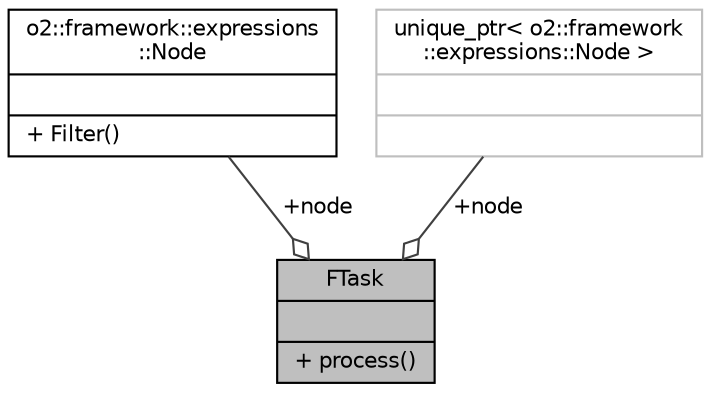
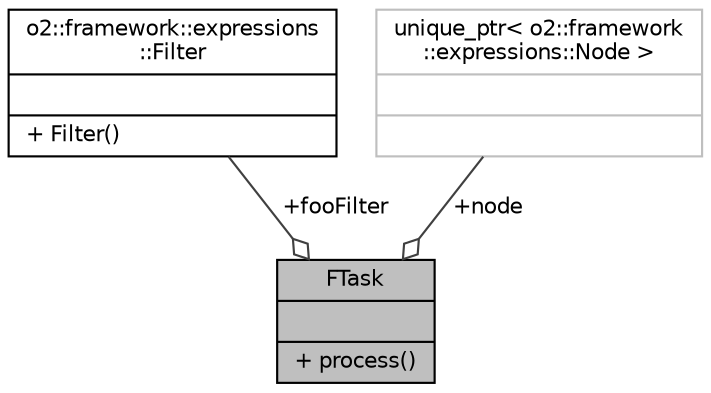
(173, 53) -> (173, 53)
(315, 208) -> (332, 208)
